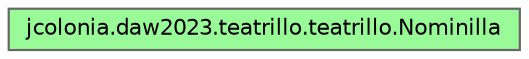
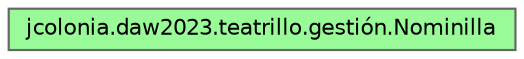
(264, 29) -> (262, 29)
